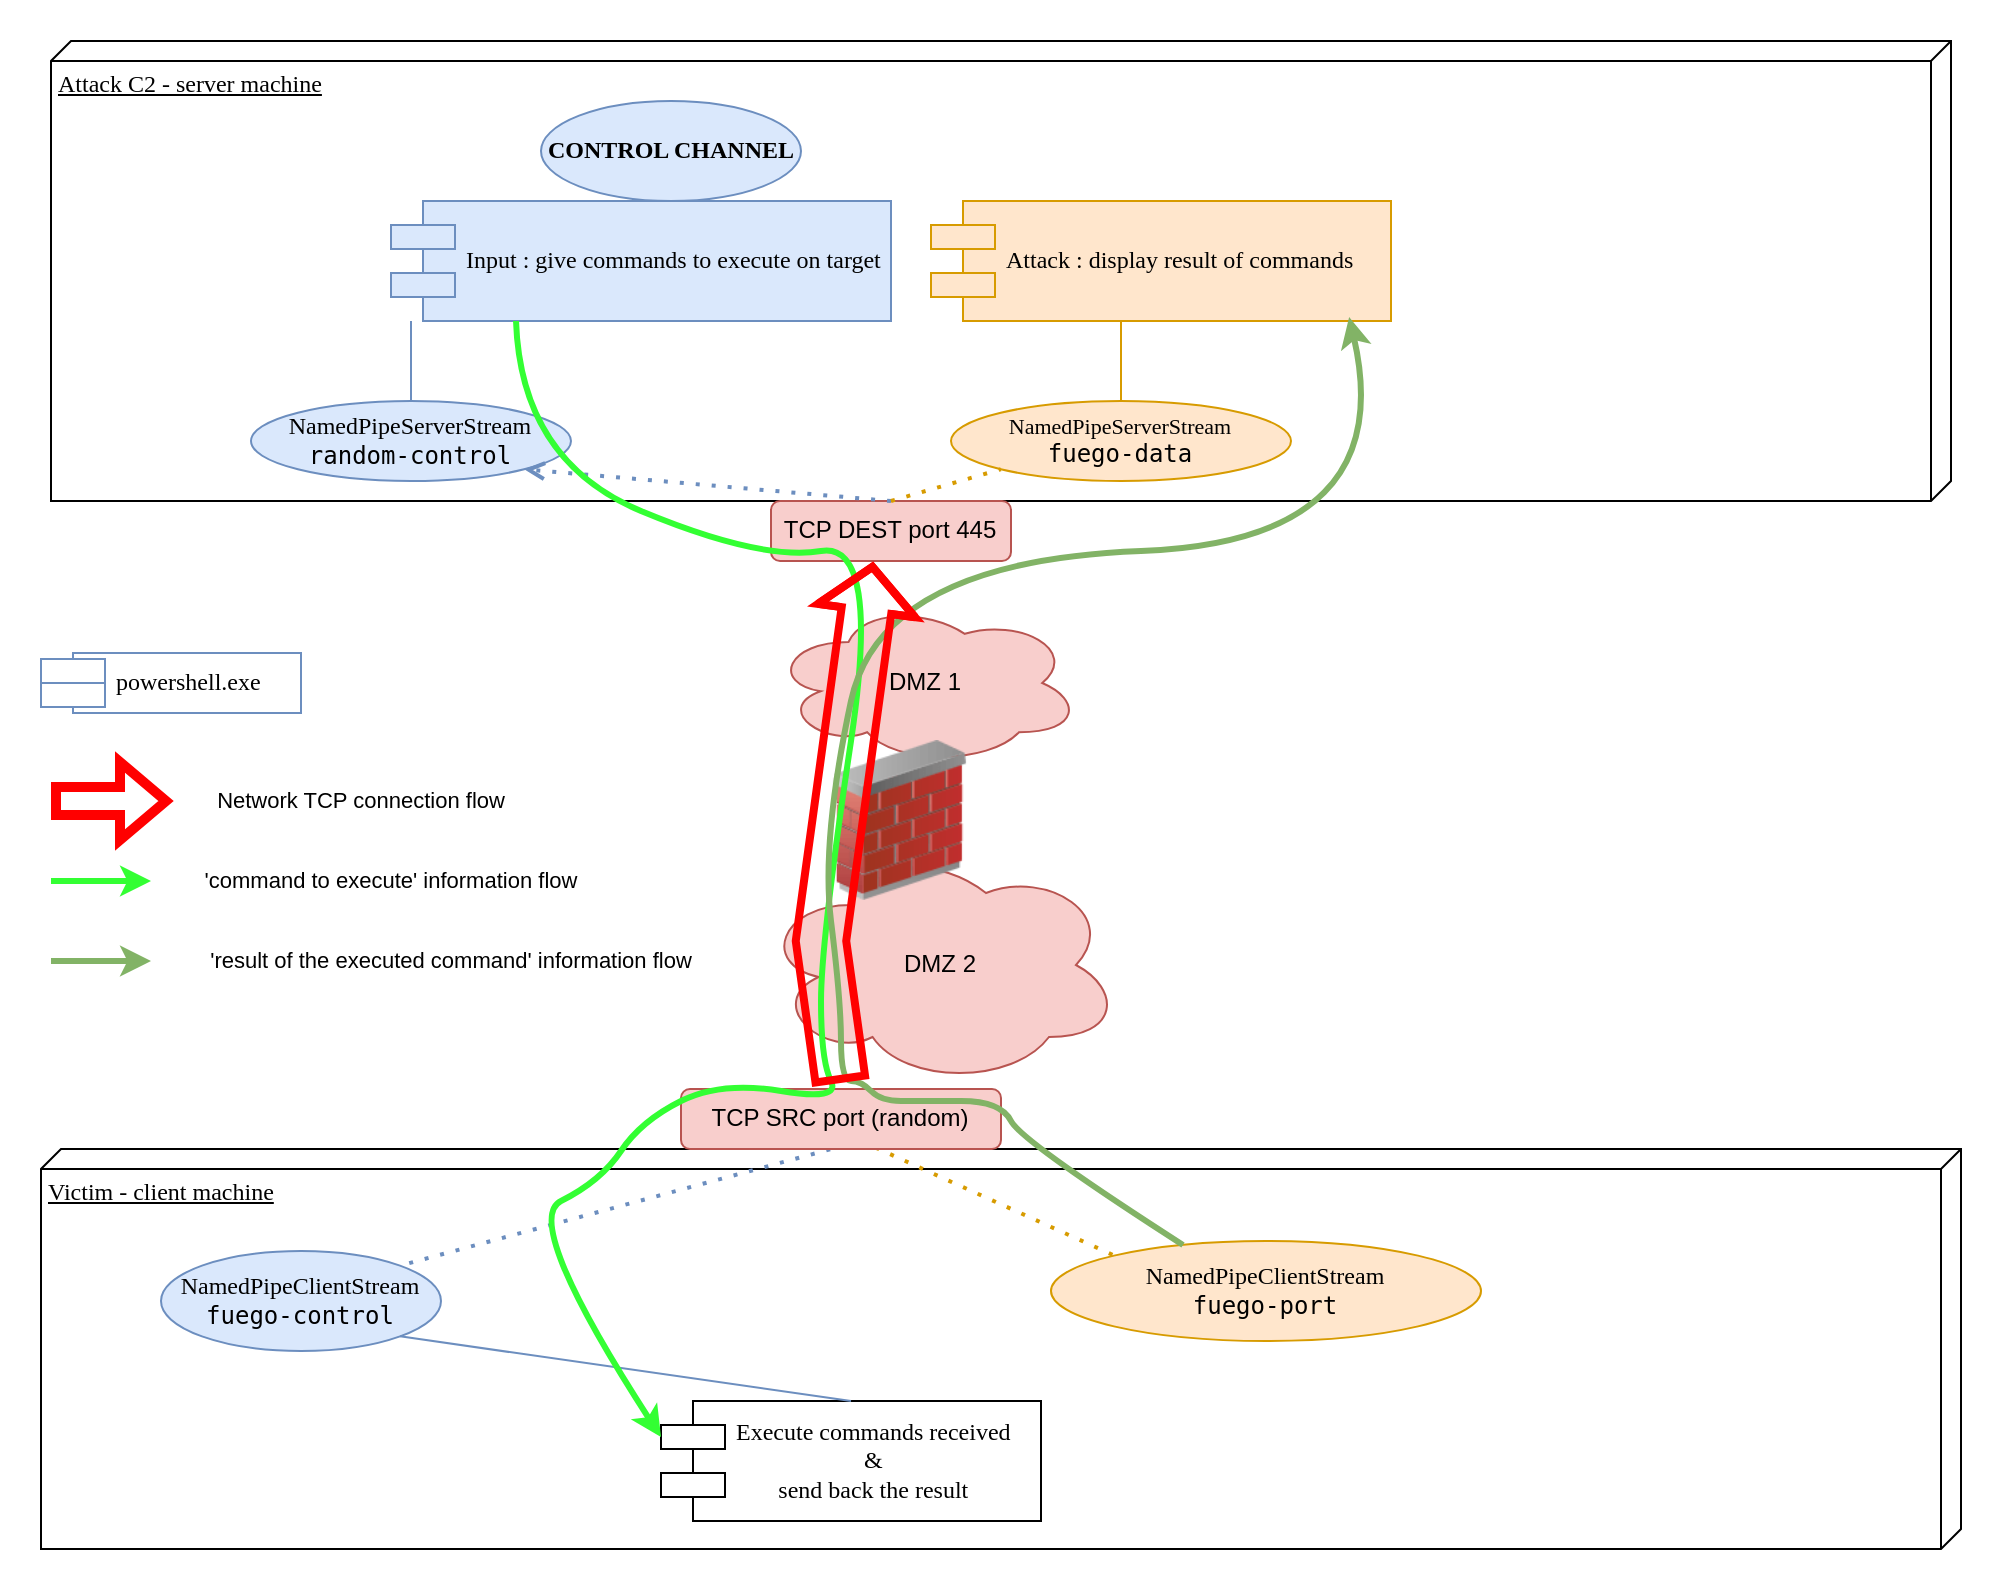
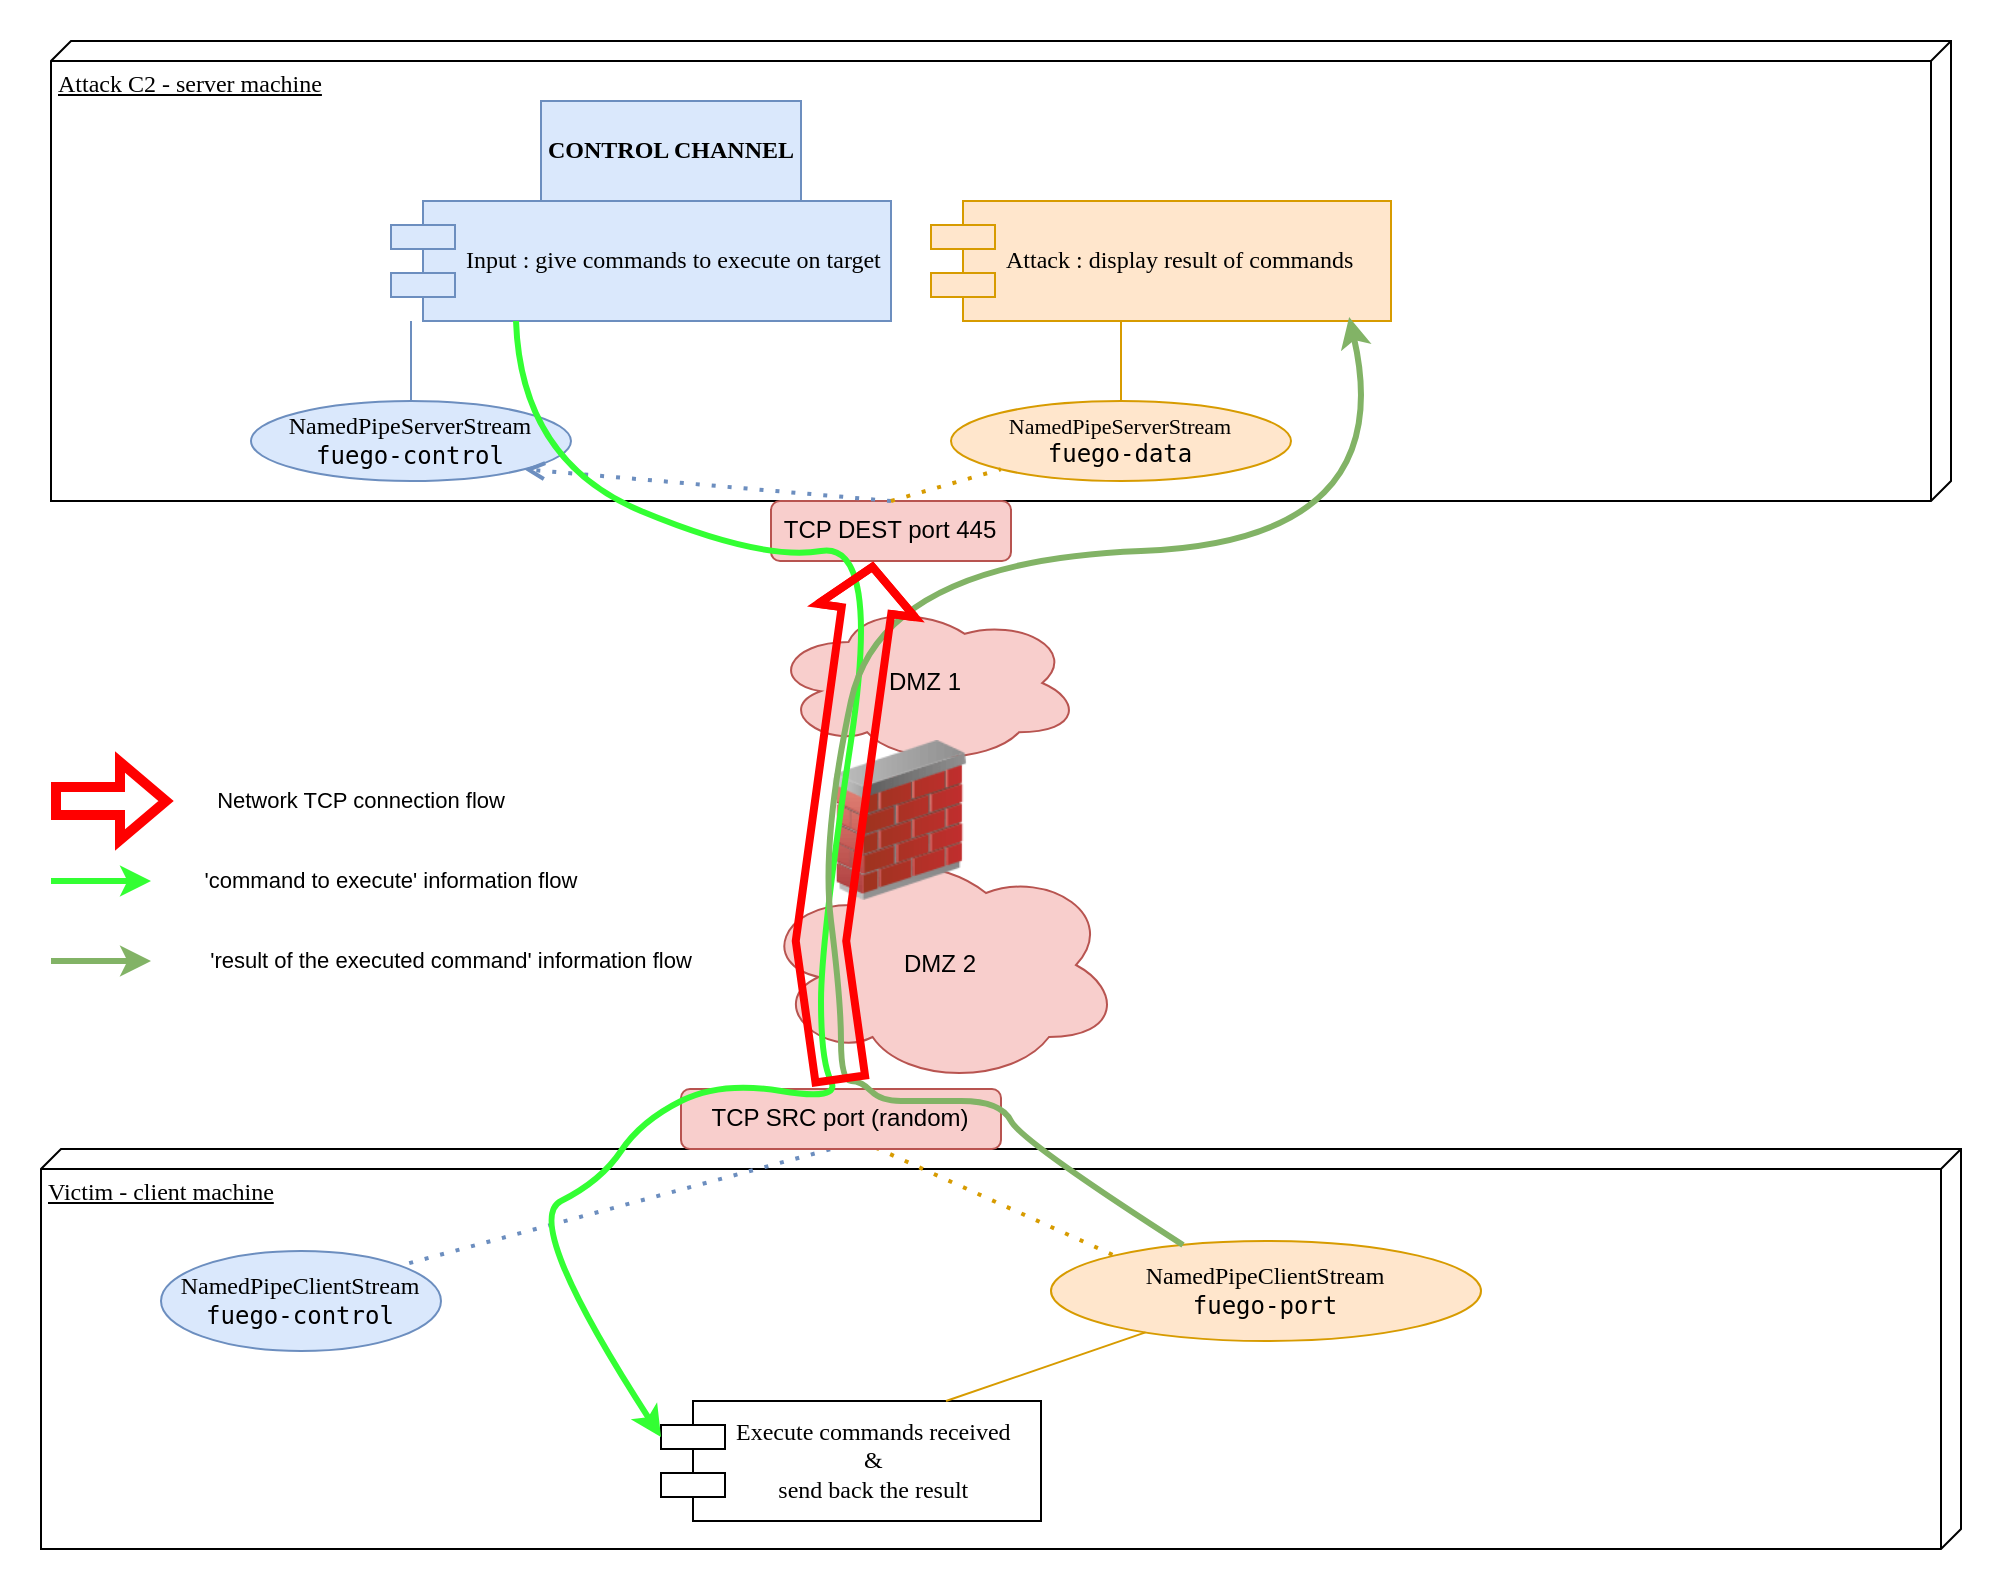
(671, 151) -> (671, 151)
(411, 441) -> (411, 441)
(171, 683) -> none
none -> (1046, 1367)
(736, 1385) -> none
